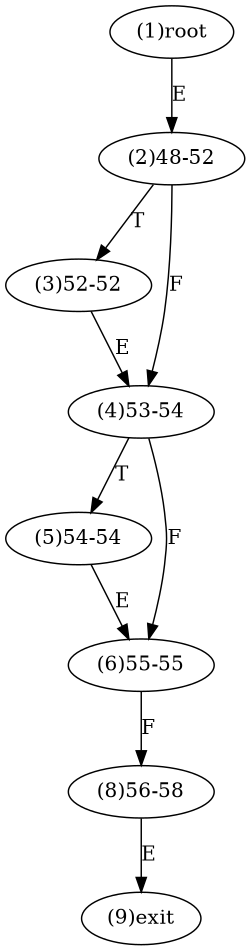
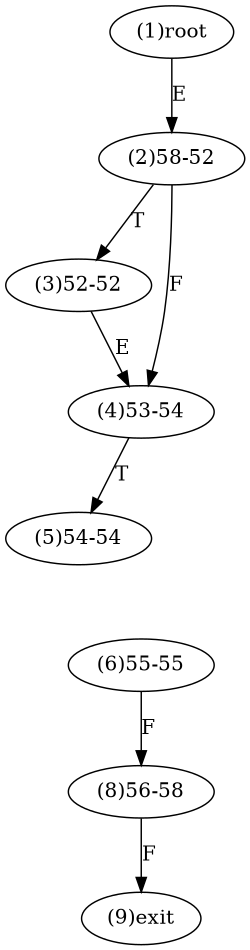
(172, 159) -> (172, 159)
(166, 531) -> none
(107, 595) -> none
(149, 855) -> (149, 855)
